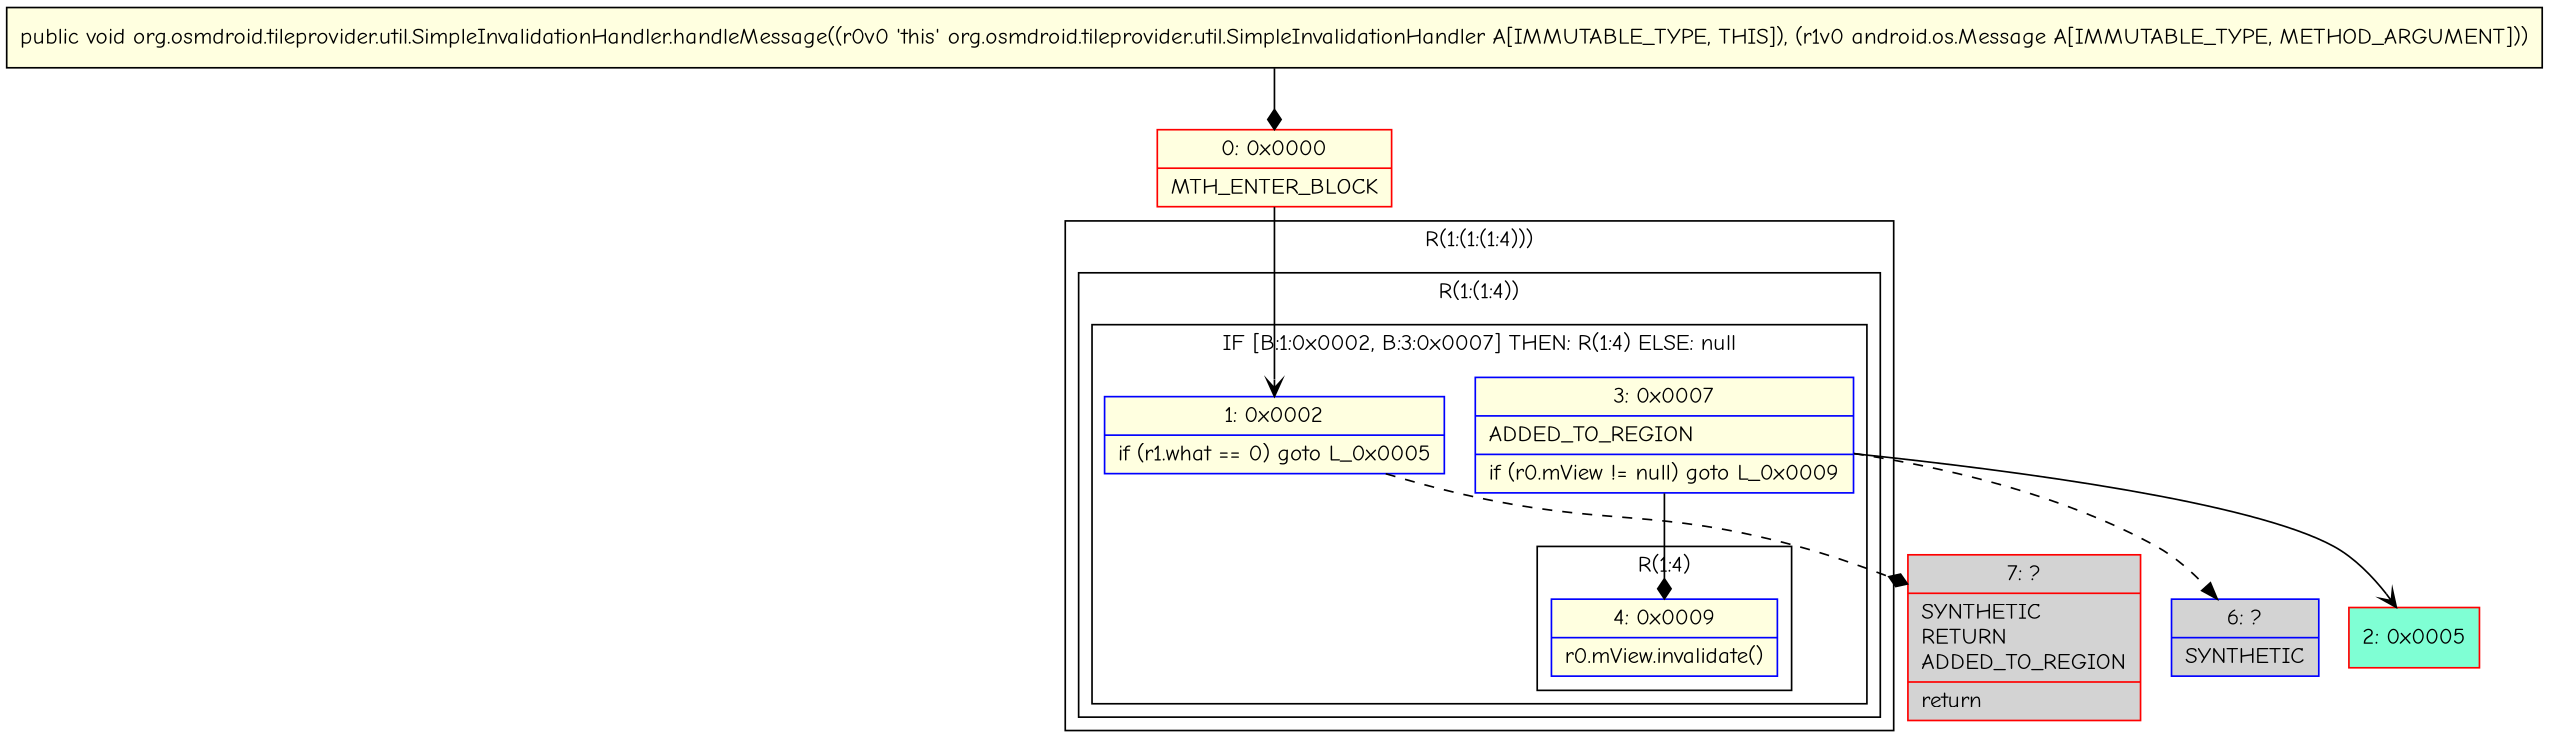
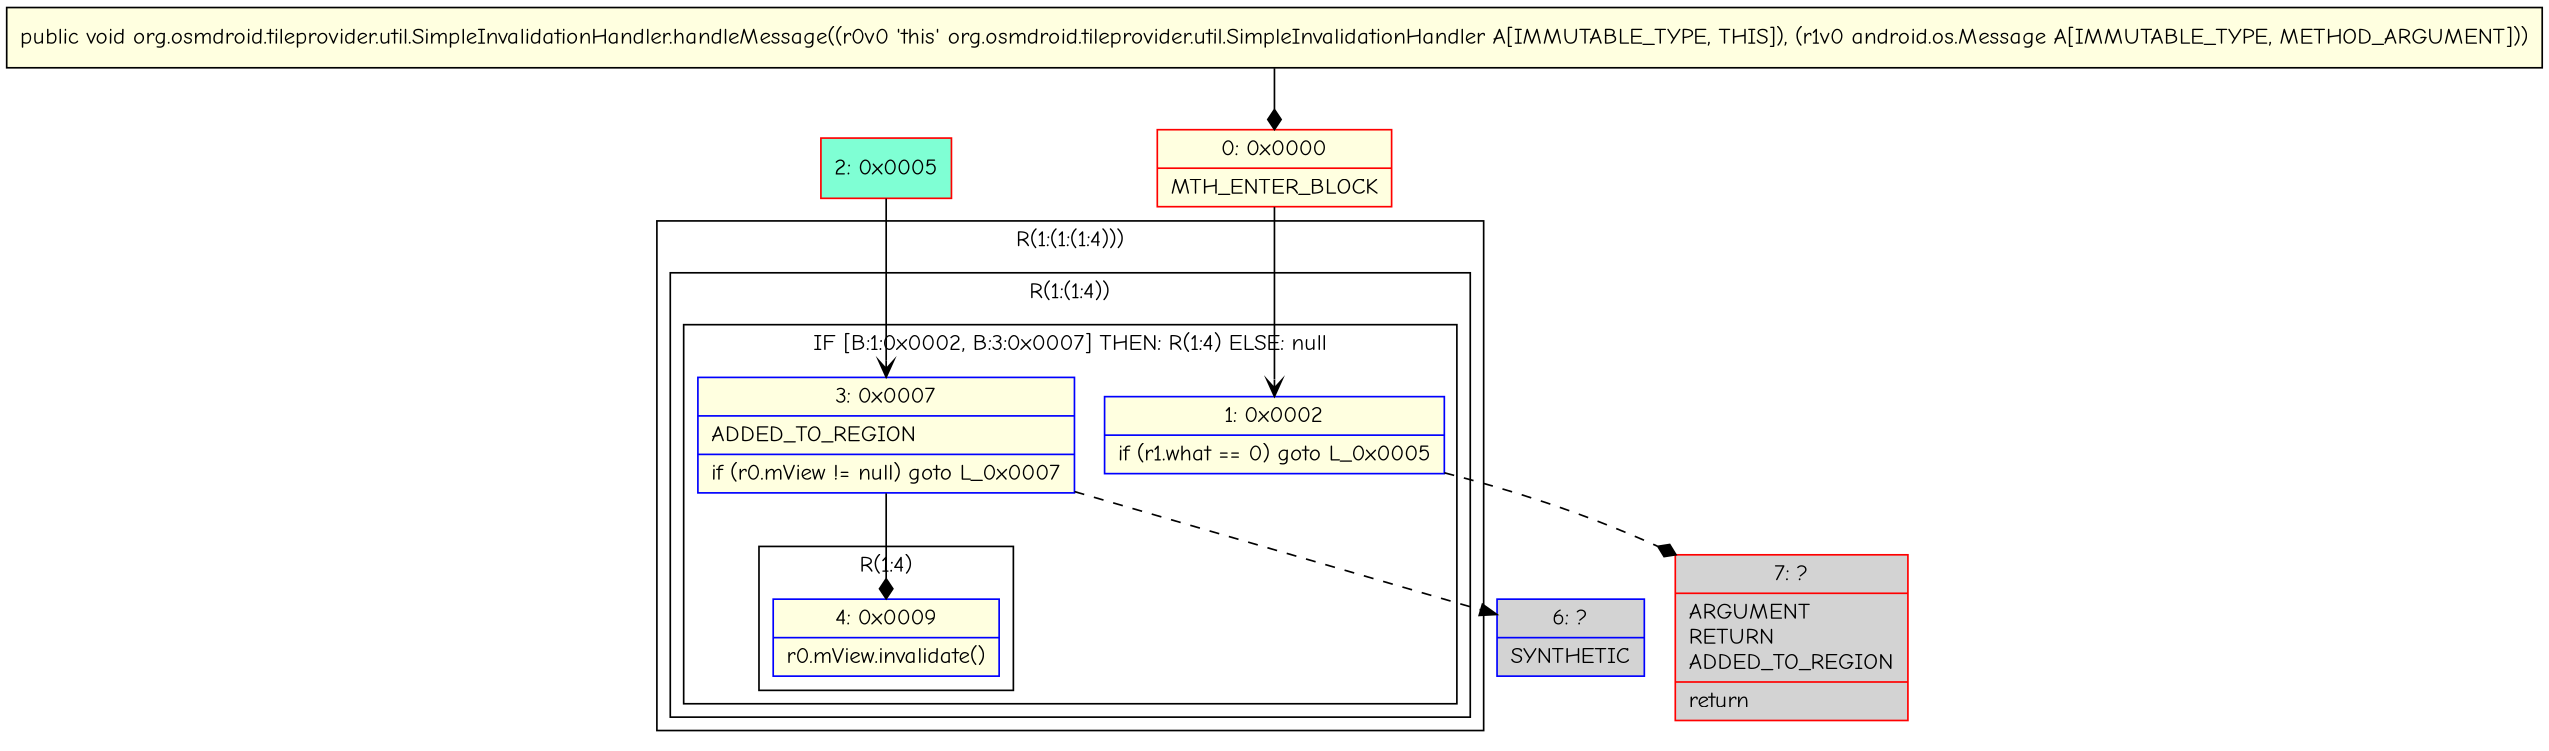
(1664, 473) -> (886, 473)
(2132, 491) -> (886, 284)
(1982, 612) -> (1750, 612)
